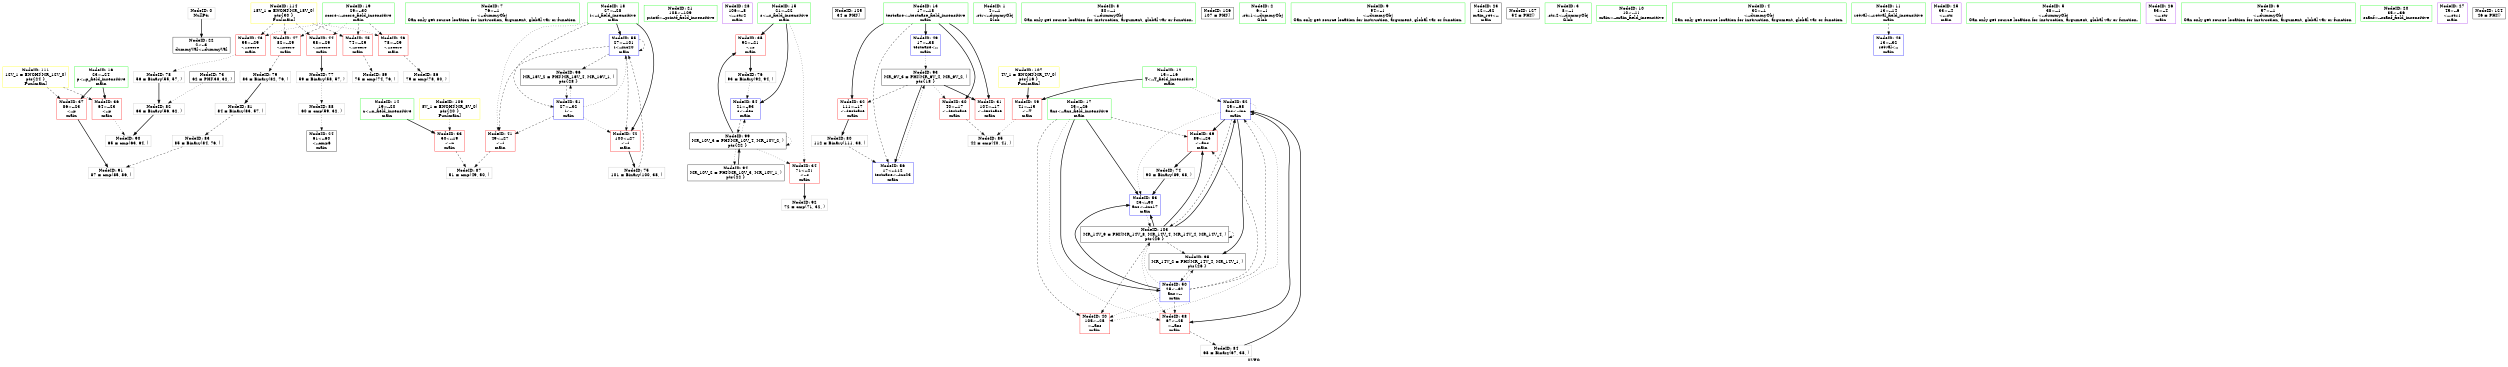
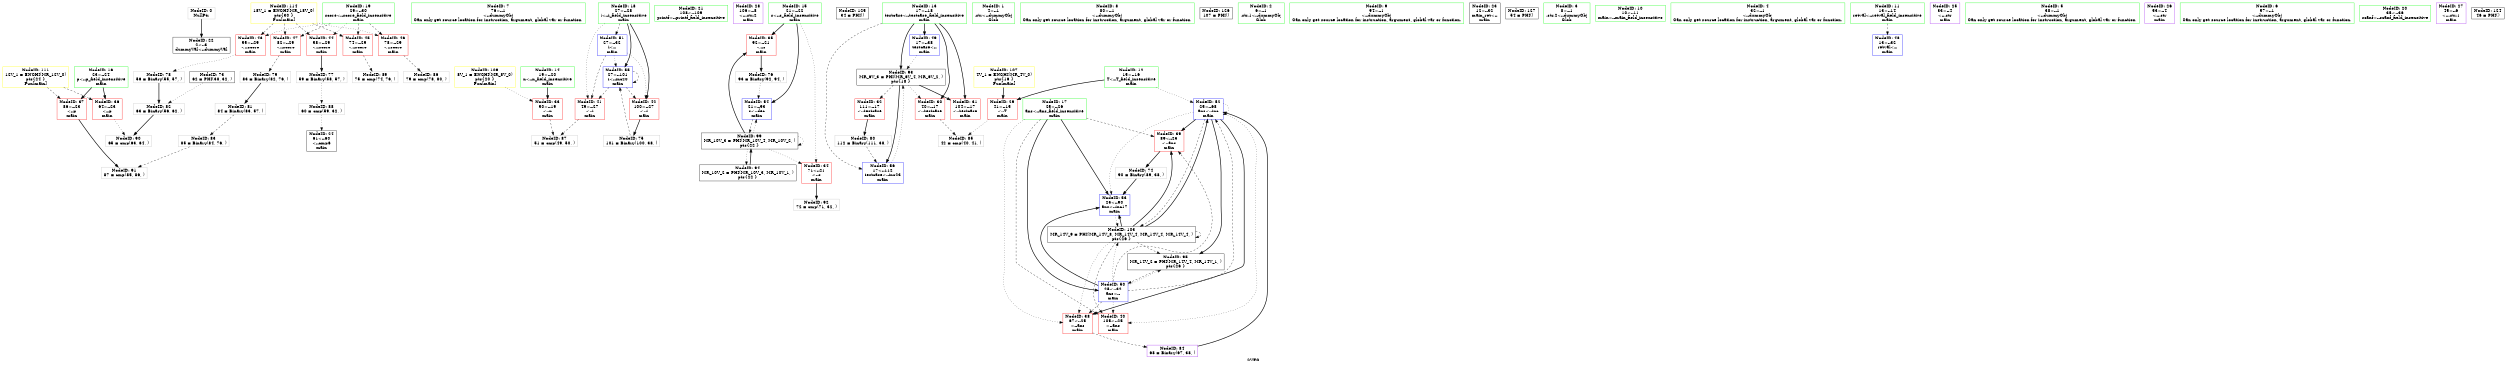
(858, 55) -> (904, 44)
(569, 77) -> none
(1226, 351) -> (1172, 351)
